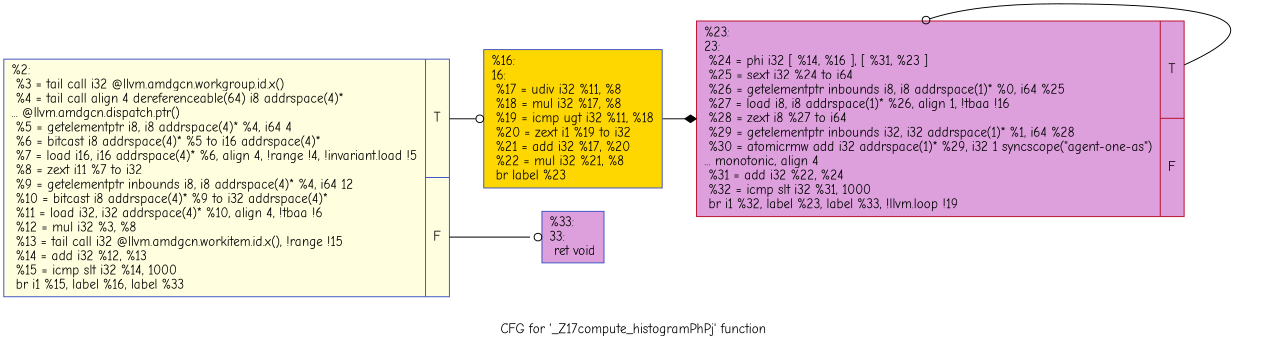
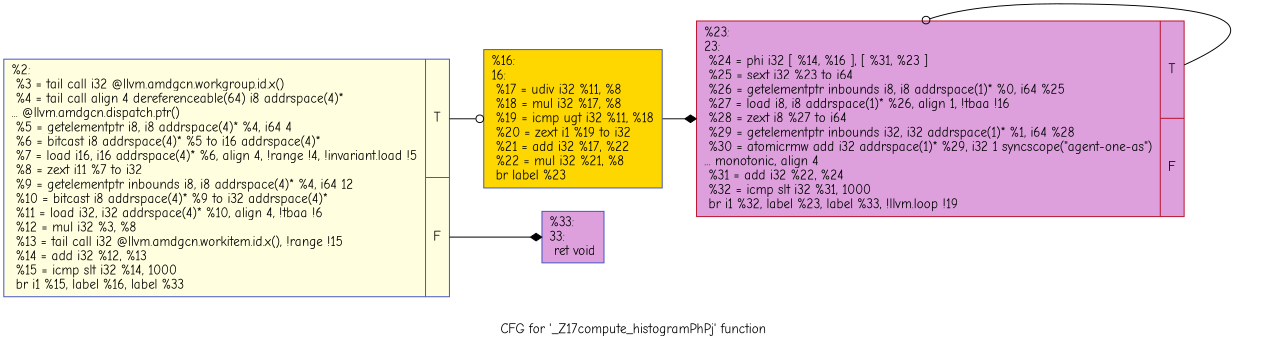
(779, 75) -> (779, 75)
(561, 147) -> (561, 147)
(490, 237) -> (490, 237)
